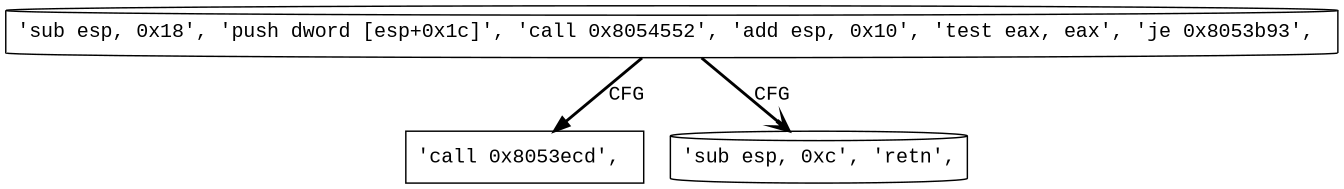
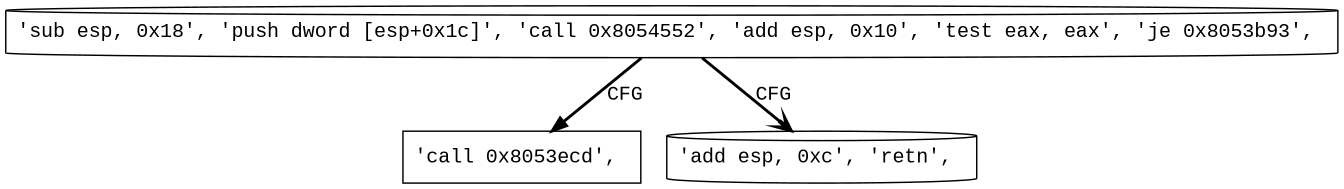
(819, 157) -> (822, 157)
